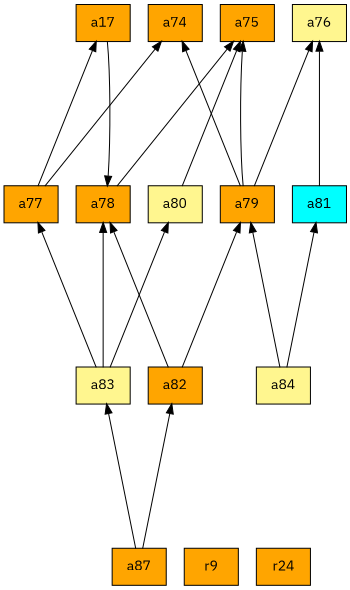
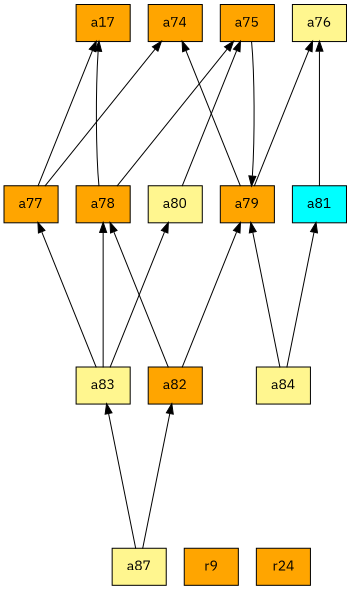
(110, 115) -> (96, 112)
(241, 119) -> (254, 109)
(139, 567) -> (139, 567)
